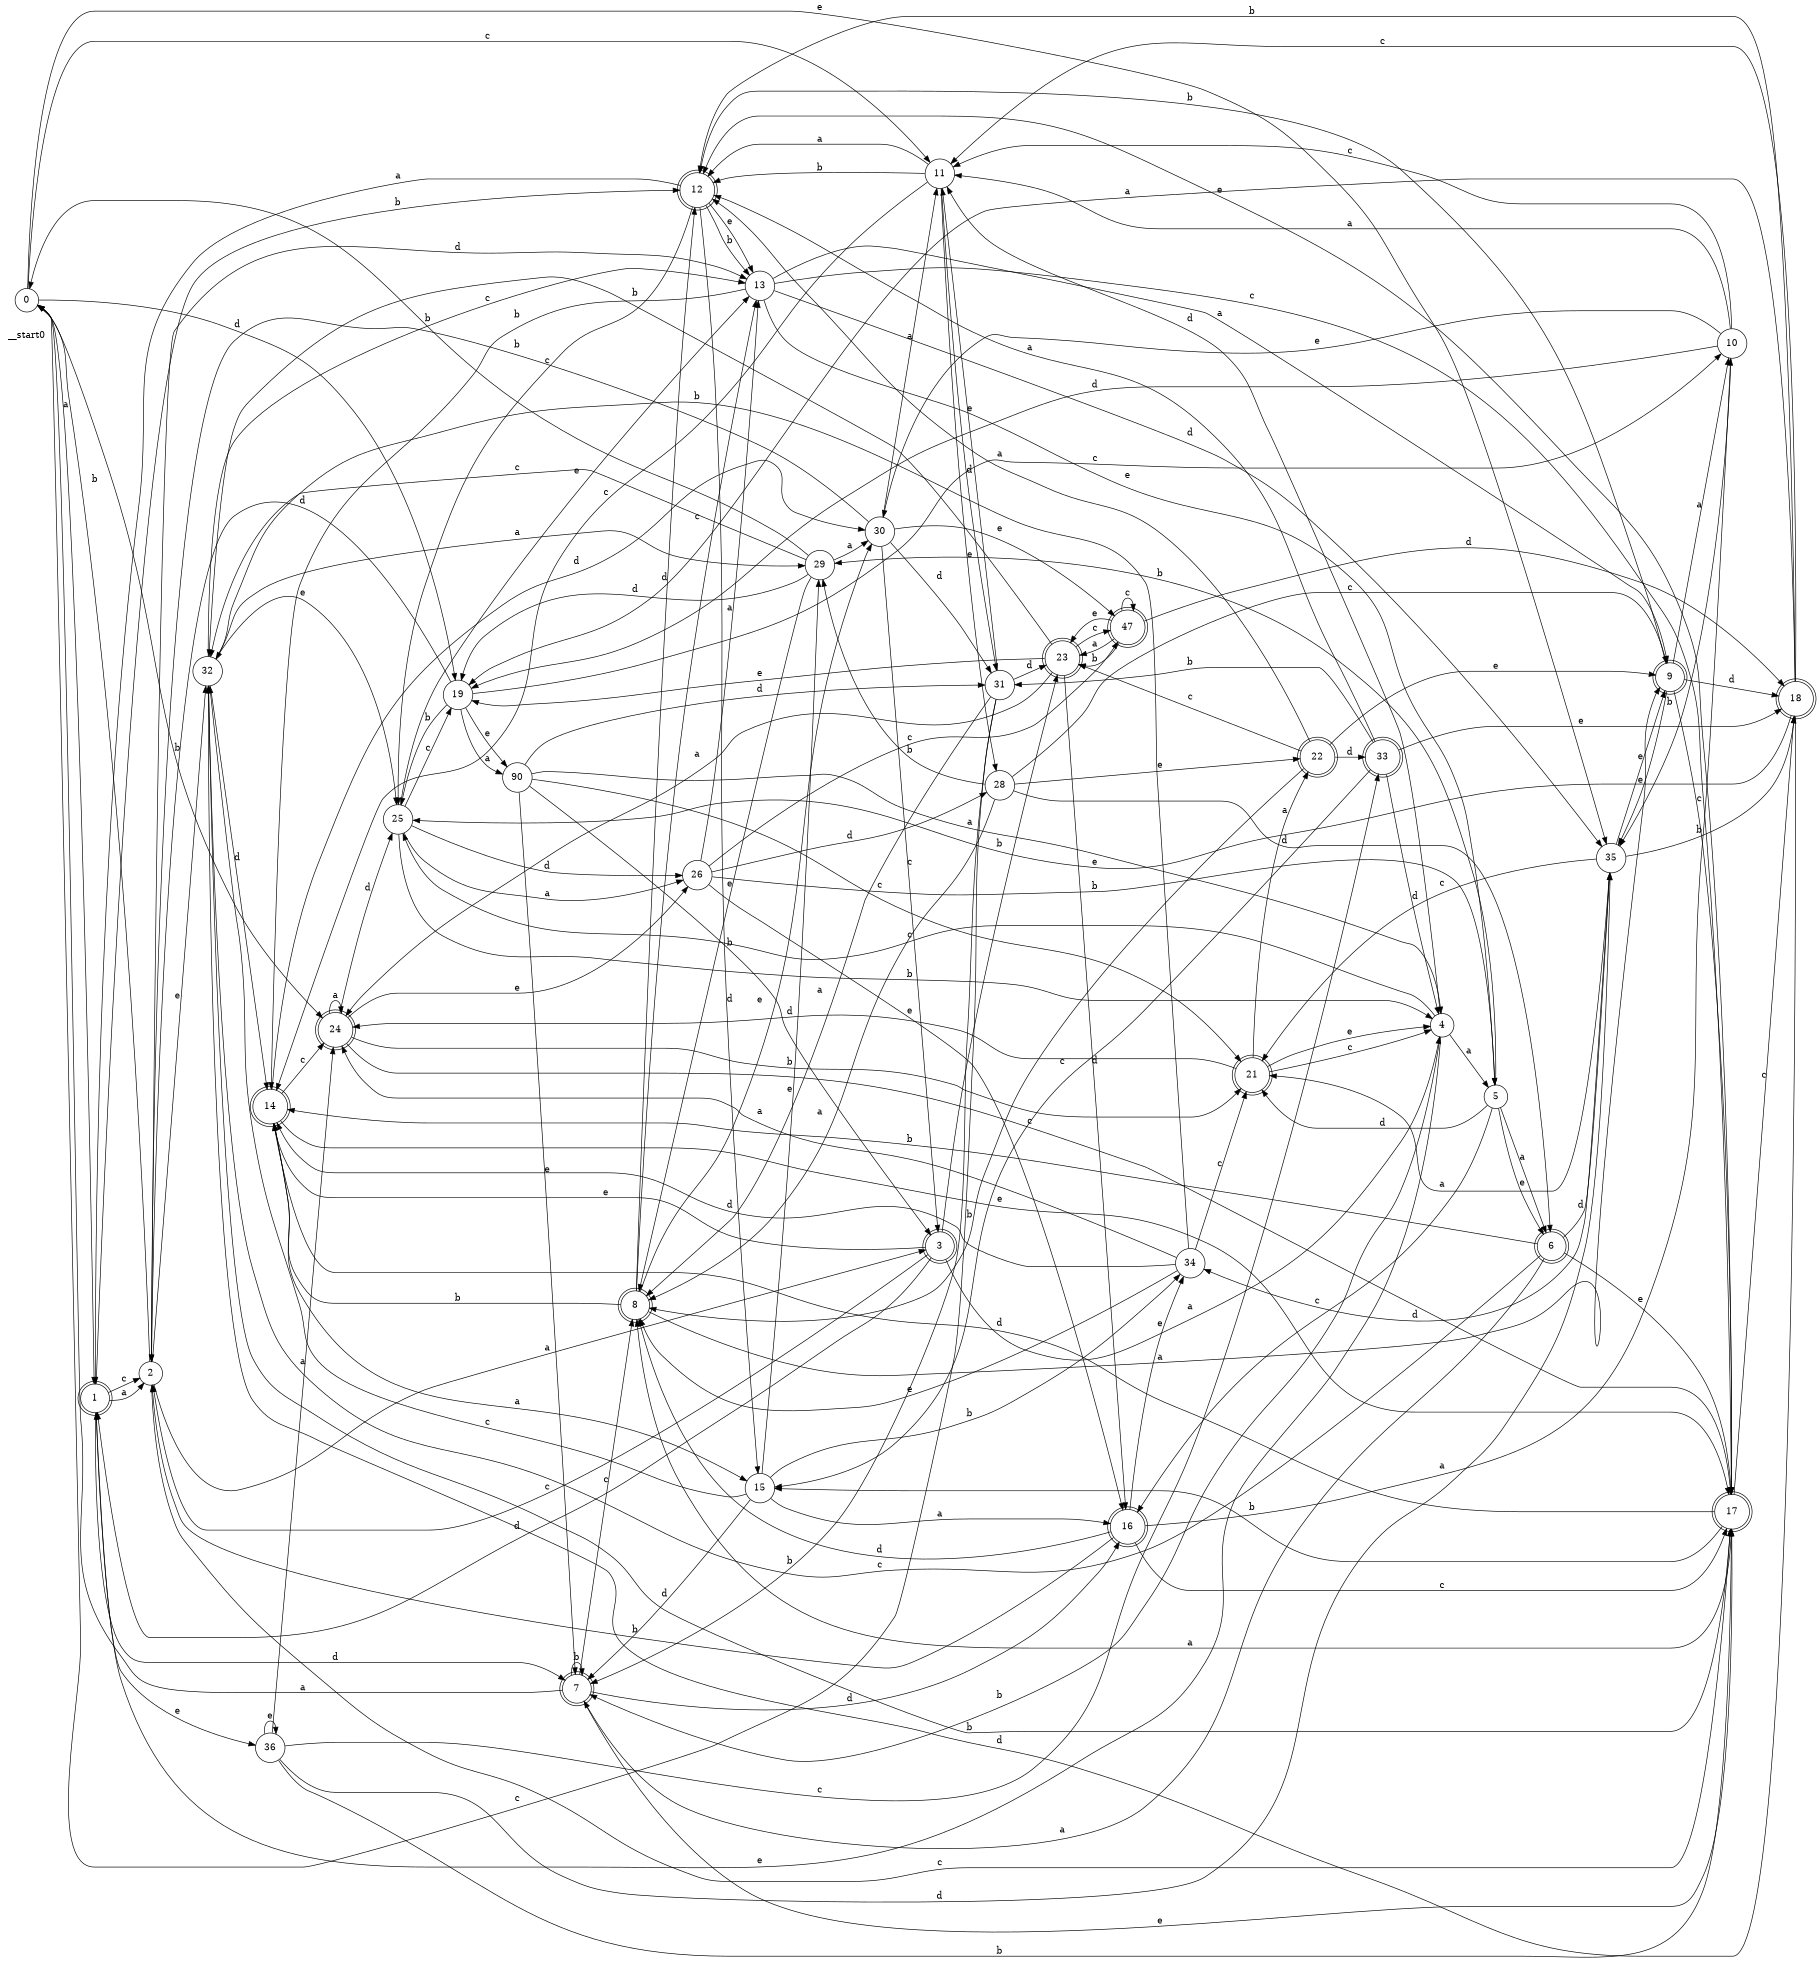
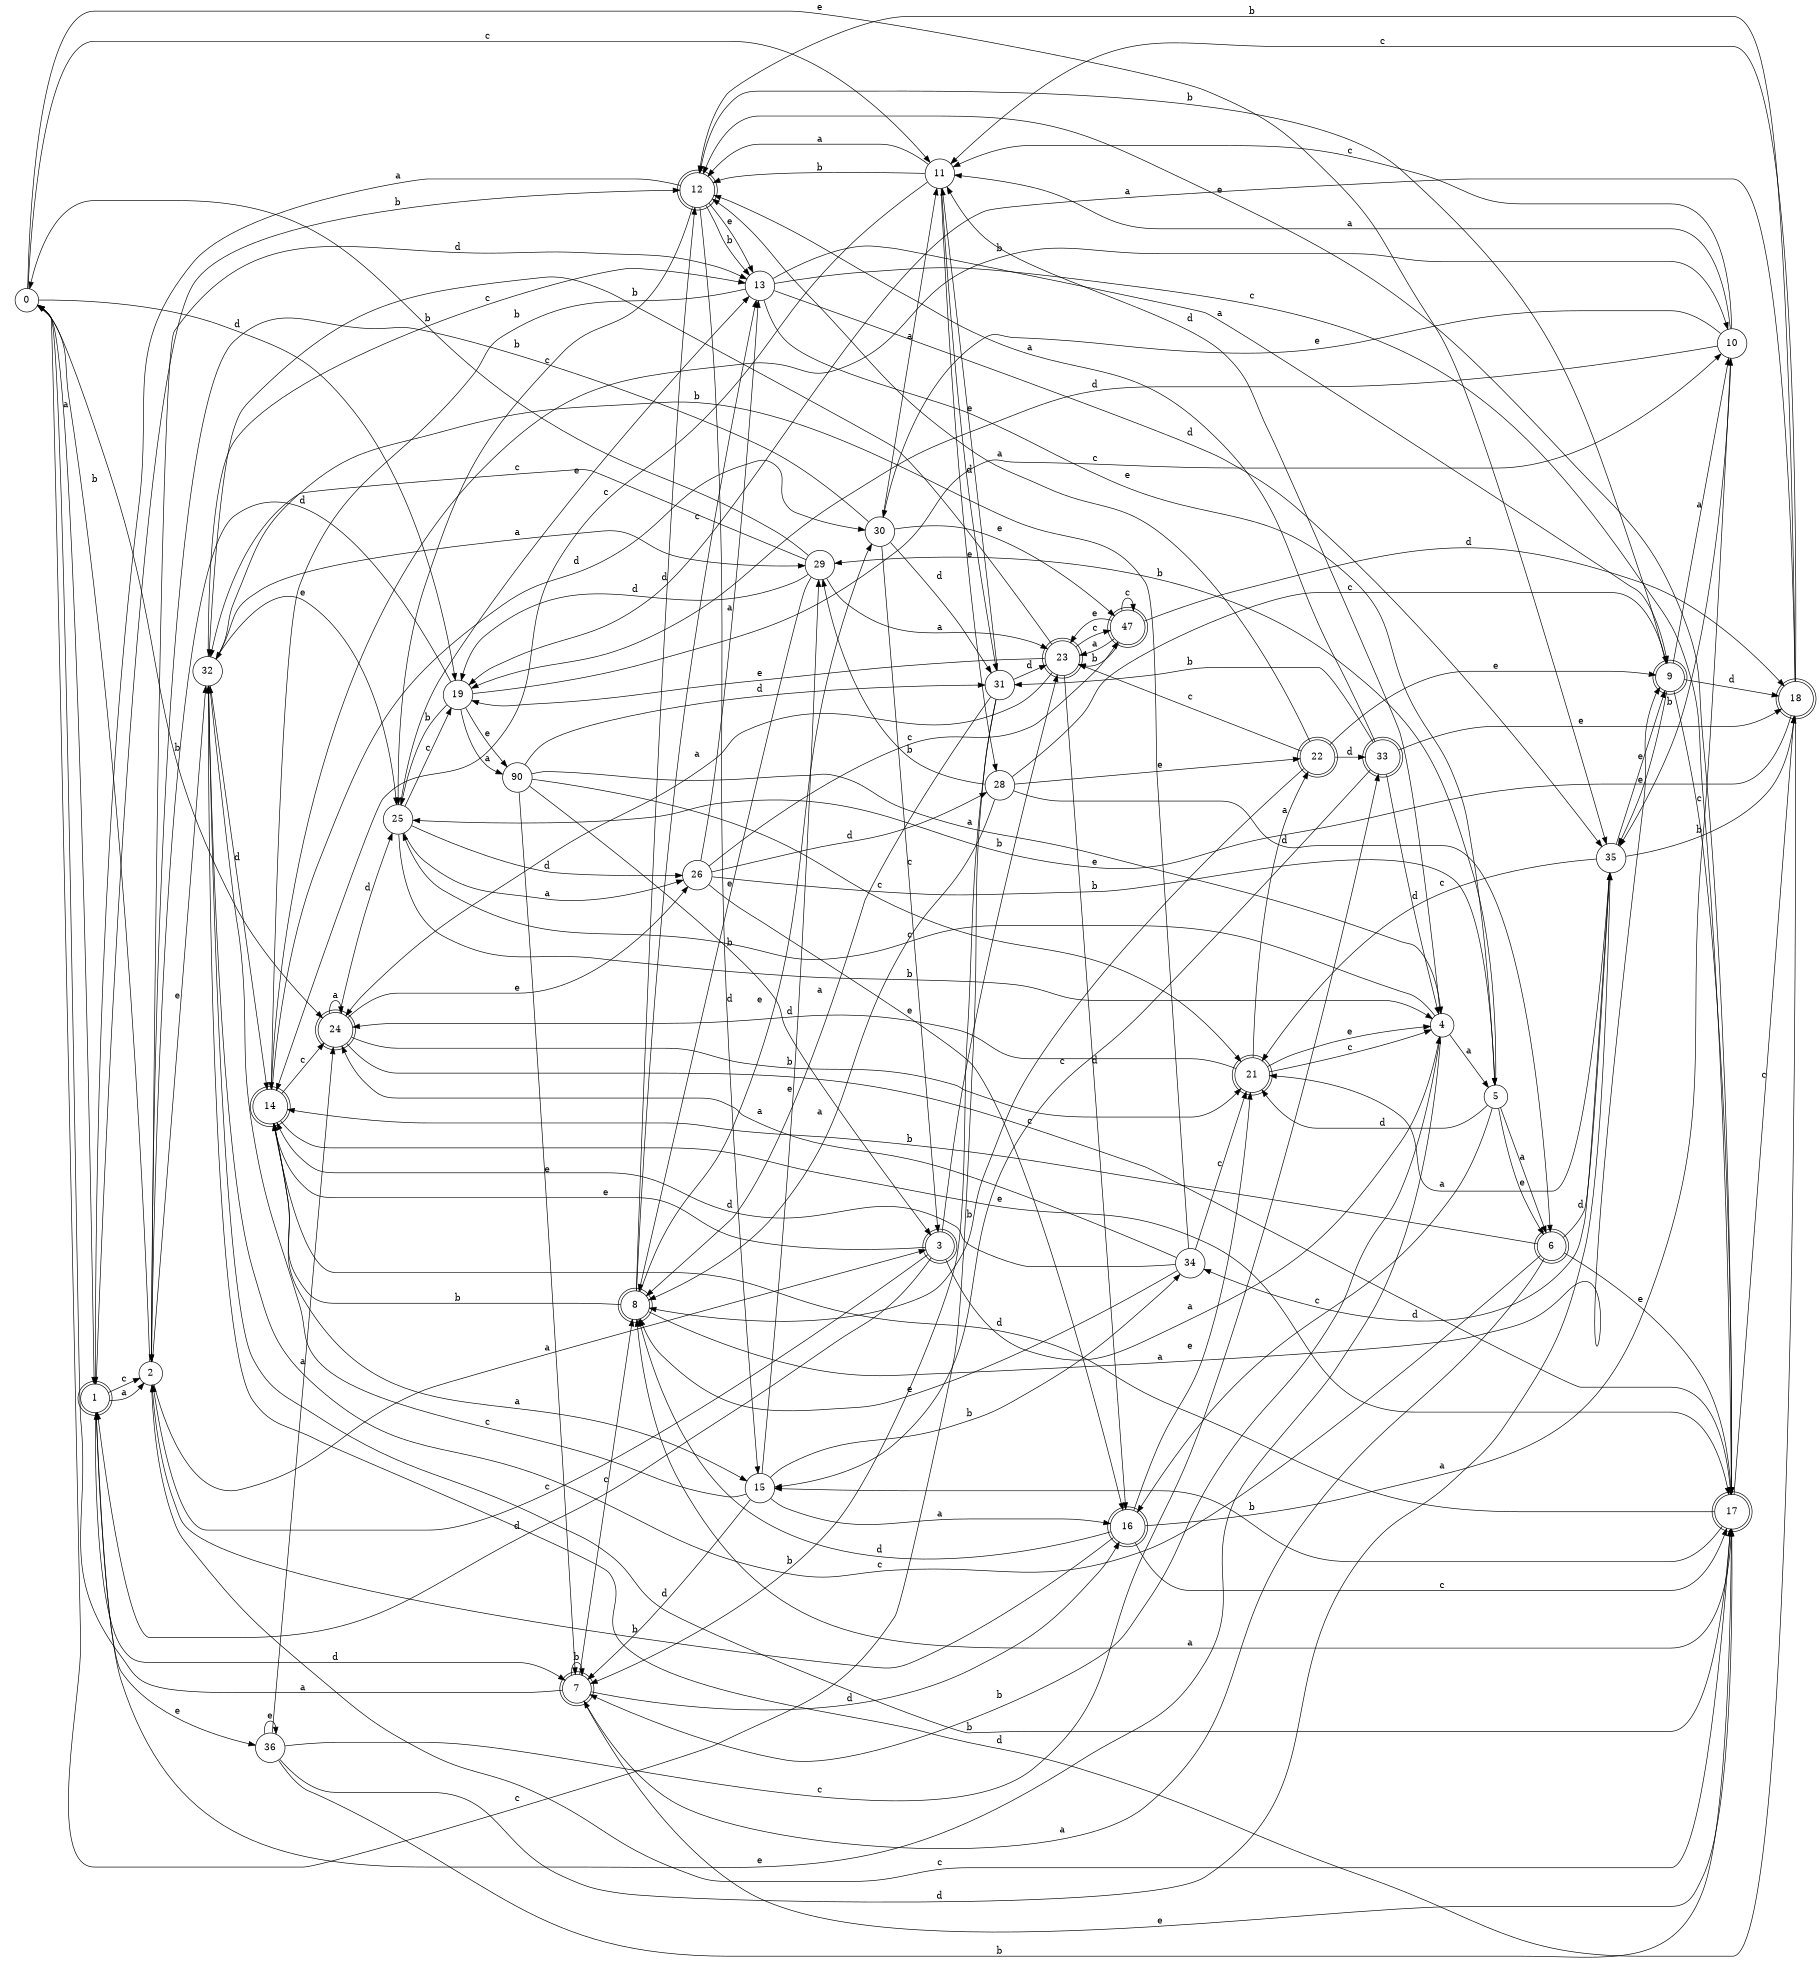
(27, 336) -> none
none -> (792, 367)
(849, 553) -> (925, 632)
(1146, 1400) -> (1216, 1312)
